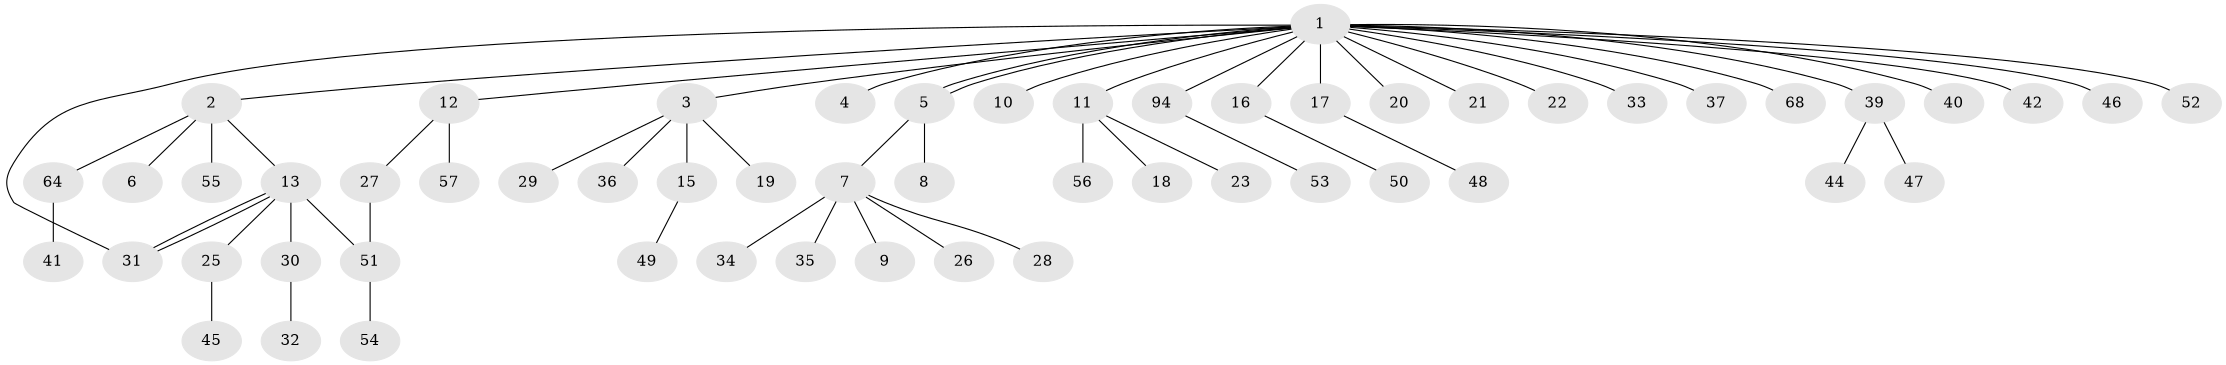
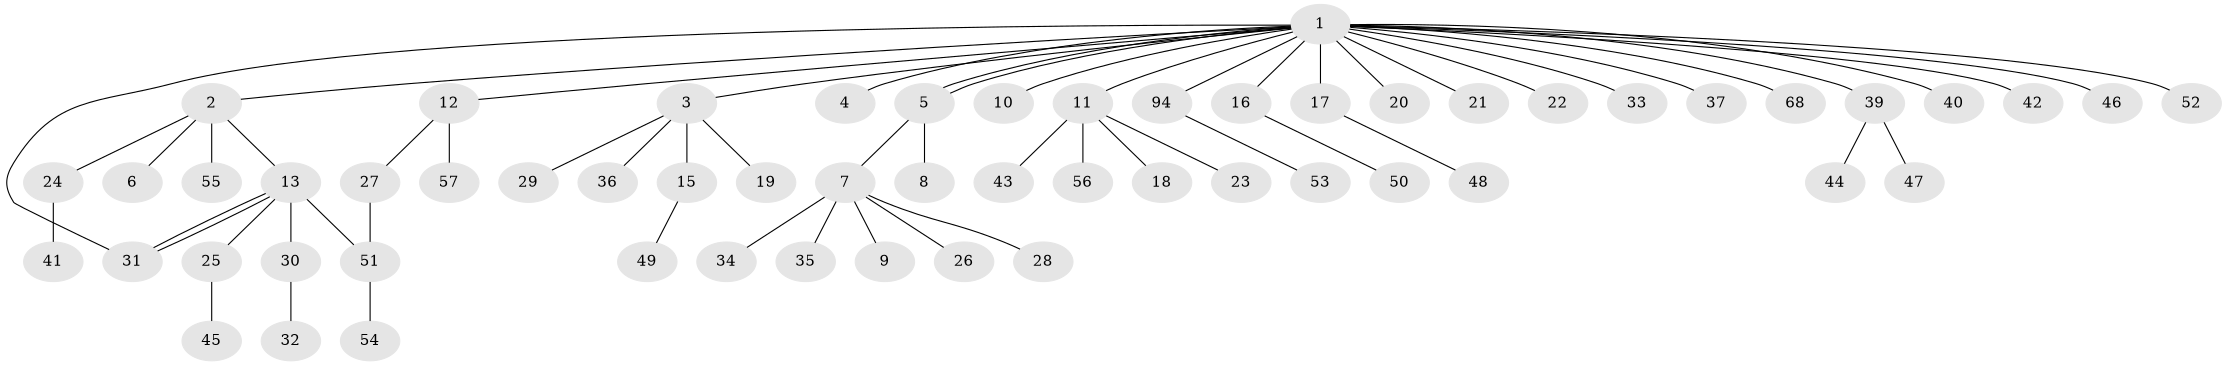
(53, 183) -> (53, 183)
none -> (1004, 183)
